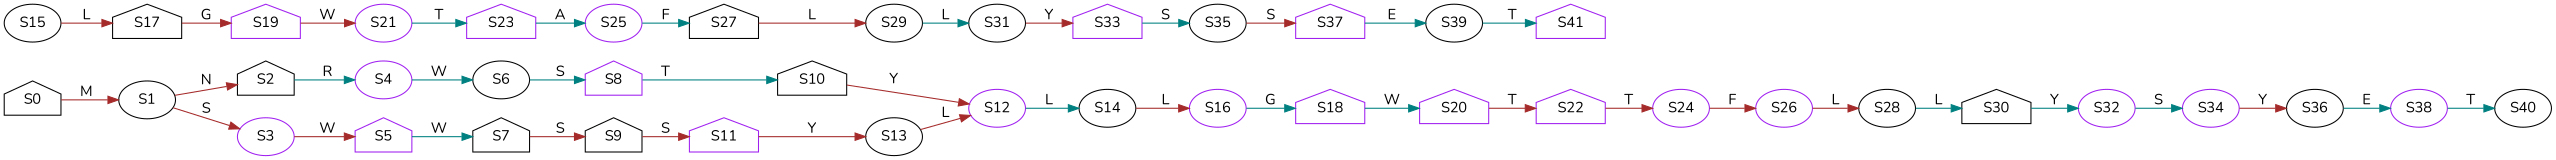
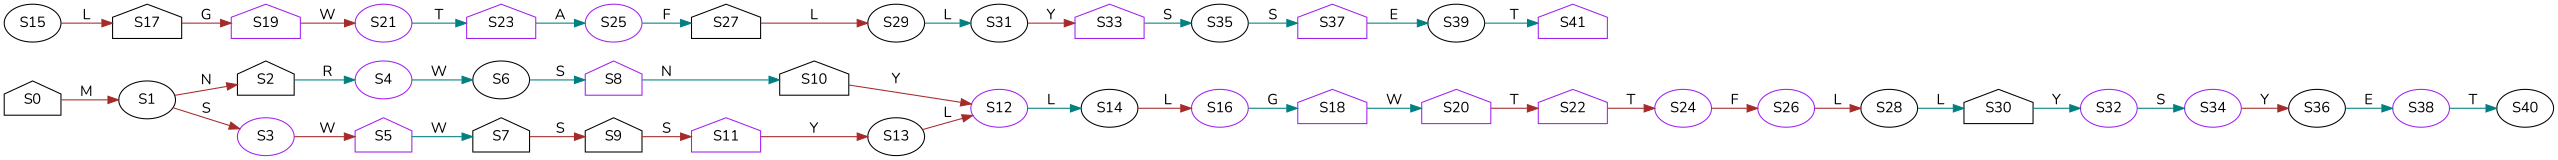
(1266, 23) -> (1268, 23)
(666, 72) -> (667, 72)
